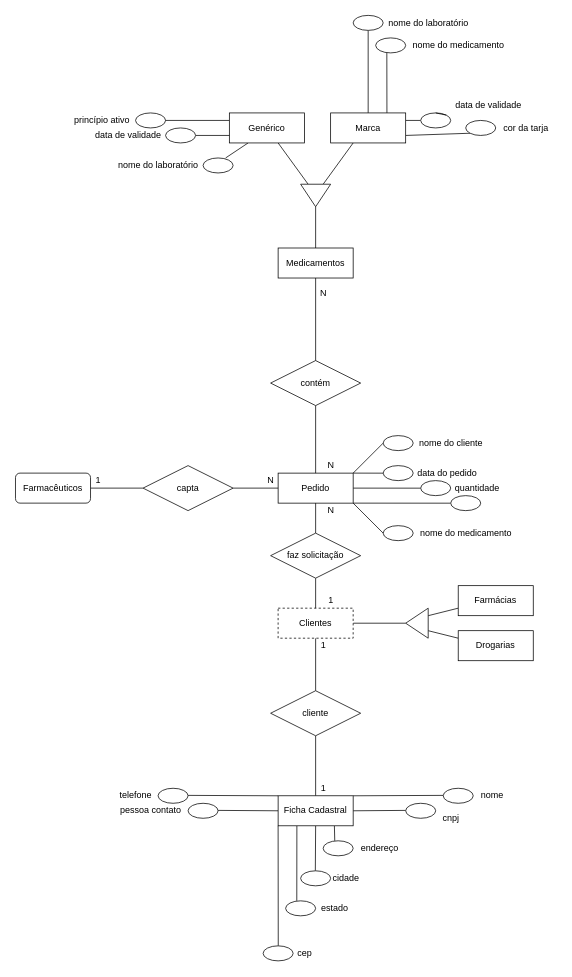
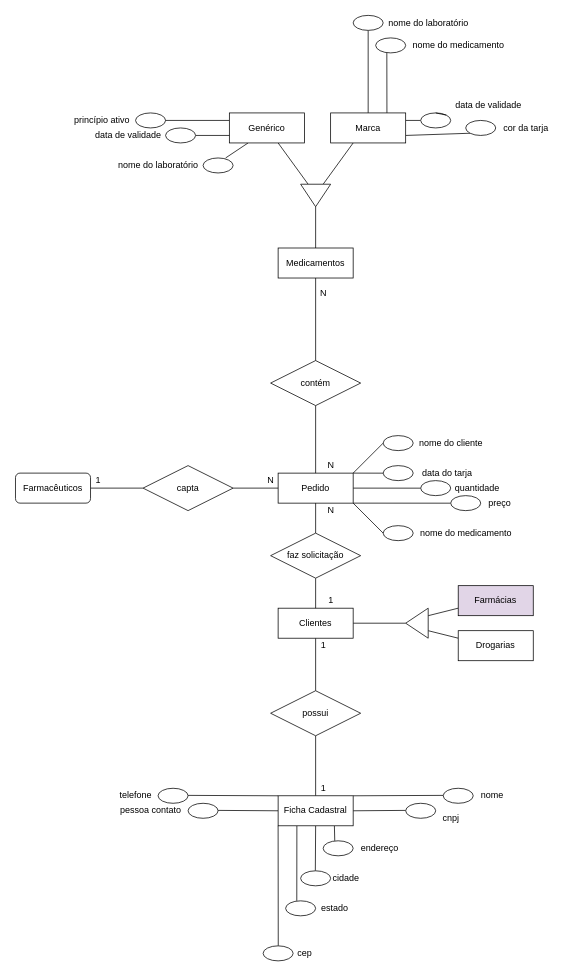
(447, 473) -> (447, 473)
none -> (499, 503)
(495, 600) -> (495, 600)
(315, 623) -> (315, 623)
(315, 713) -> (315, 713)
